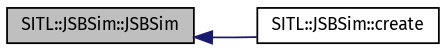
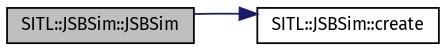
(235, 37) -> (217, 14)
